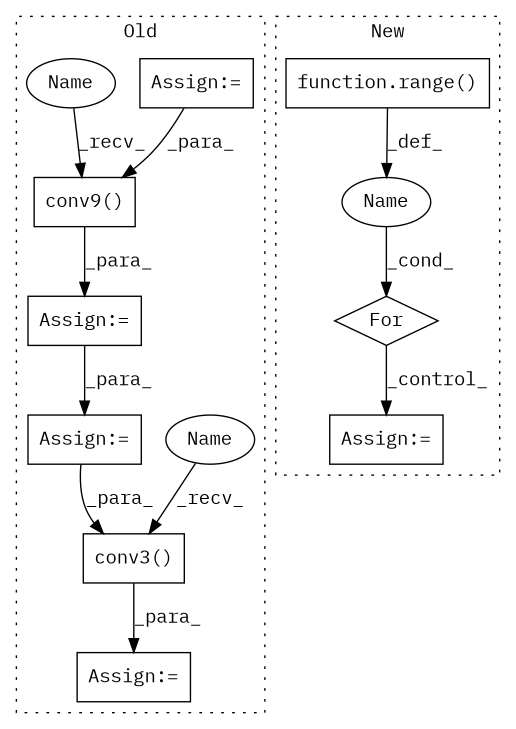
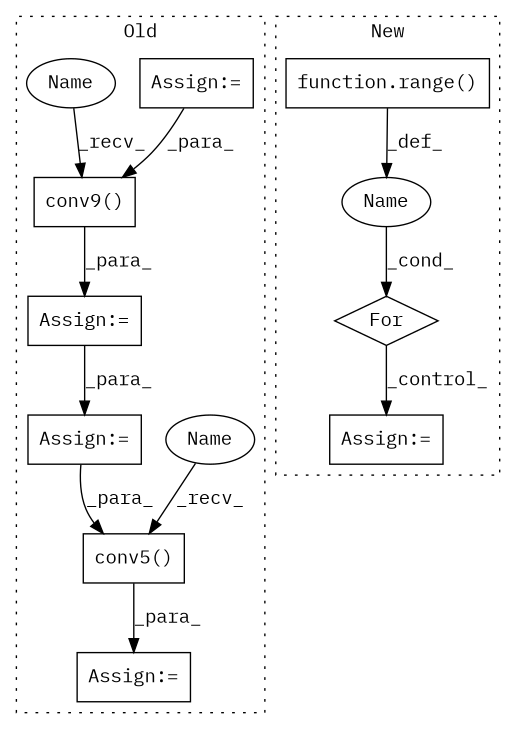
(134, 558) -> (134, 558)
